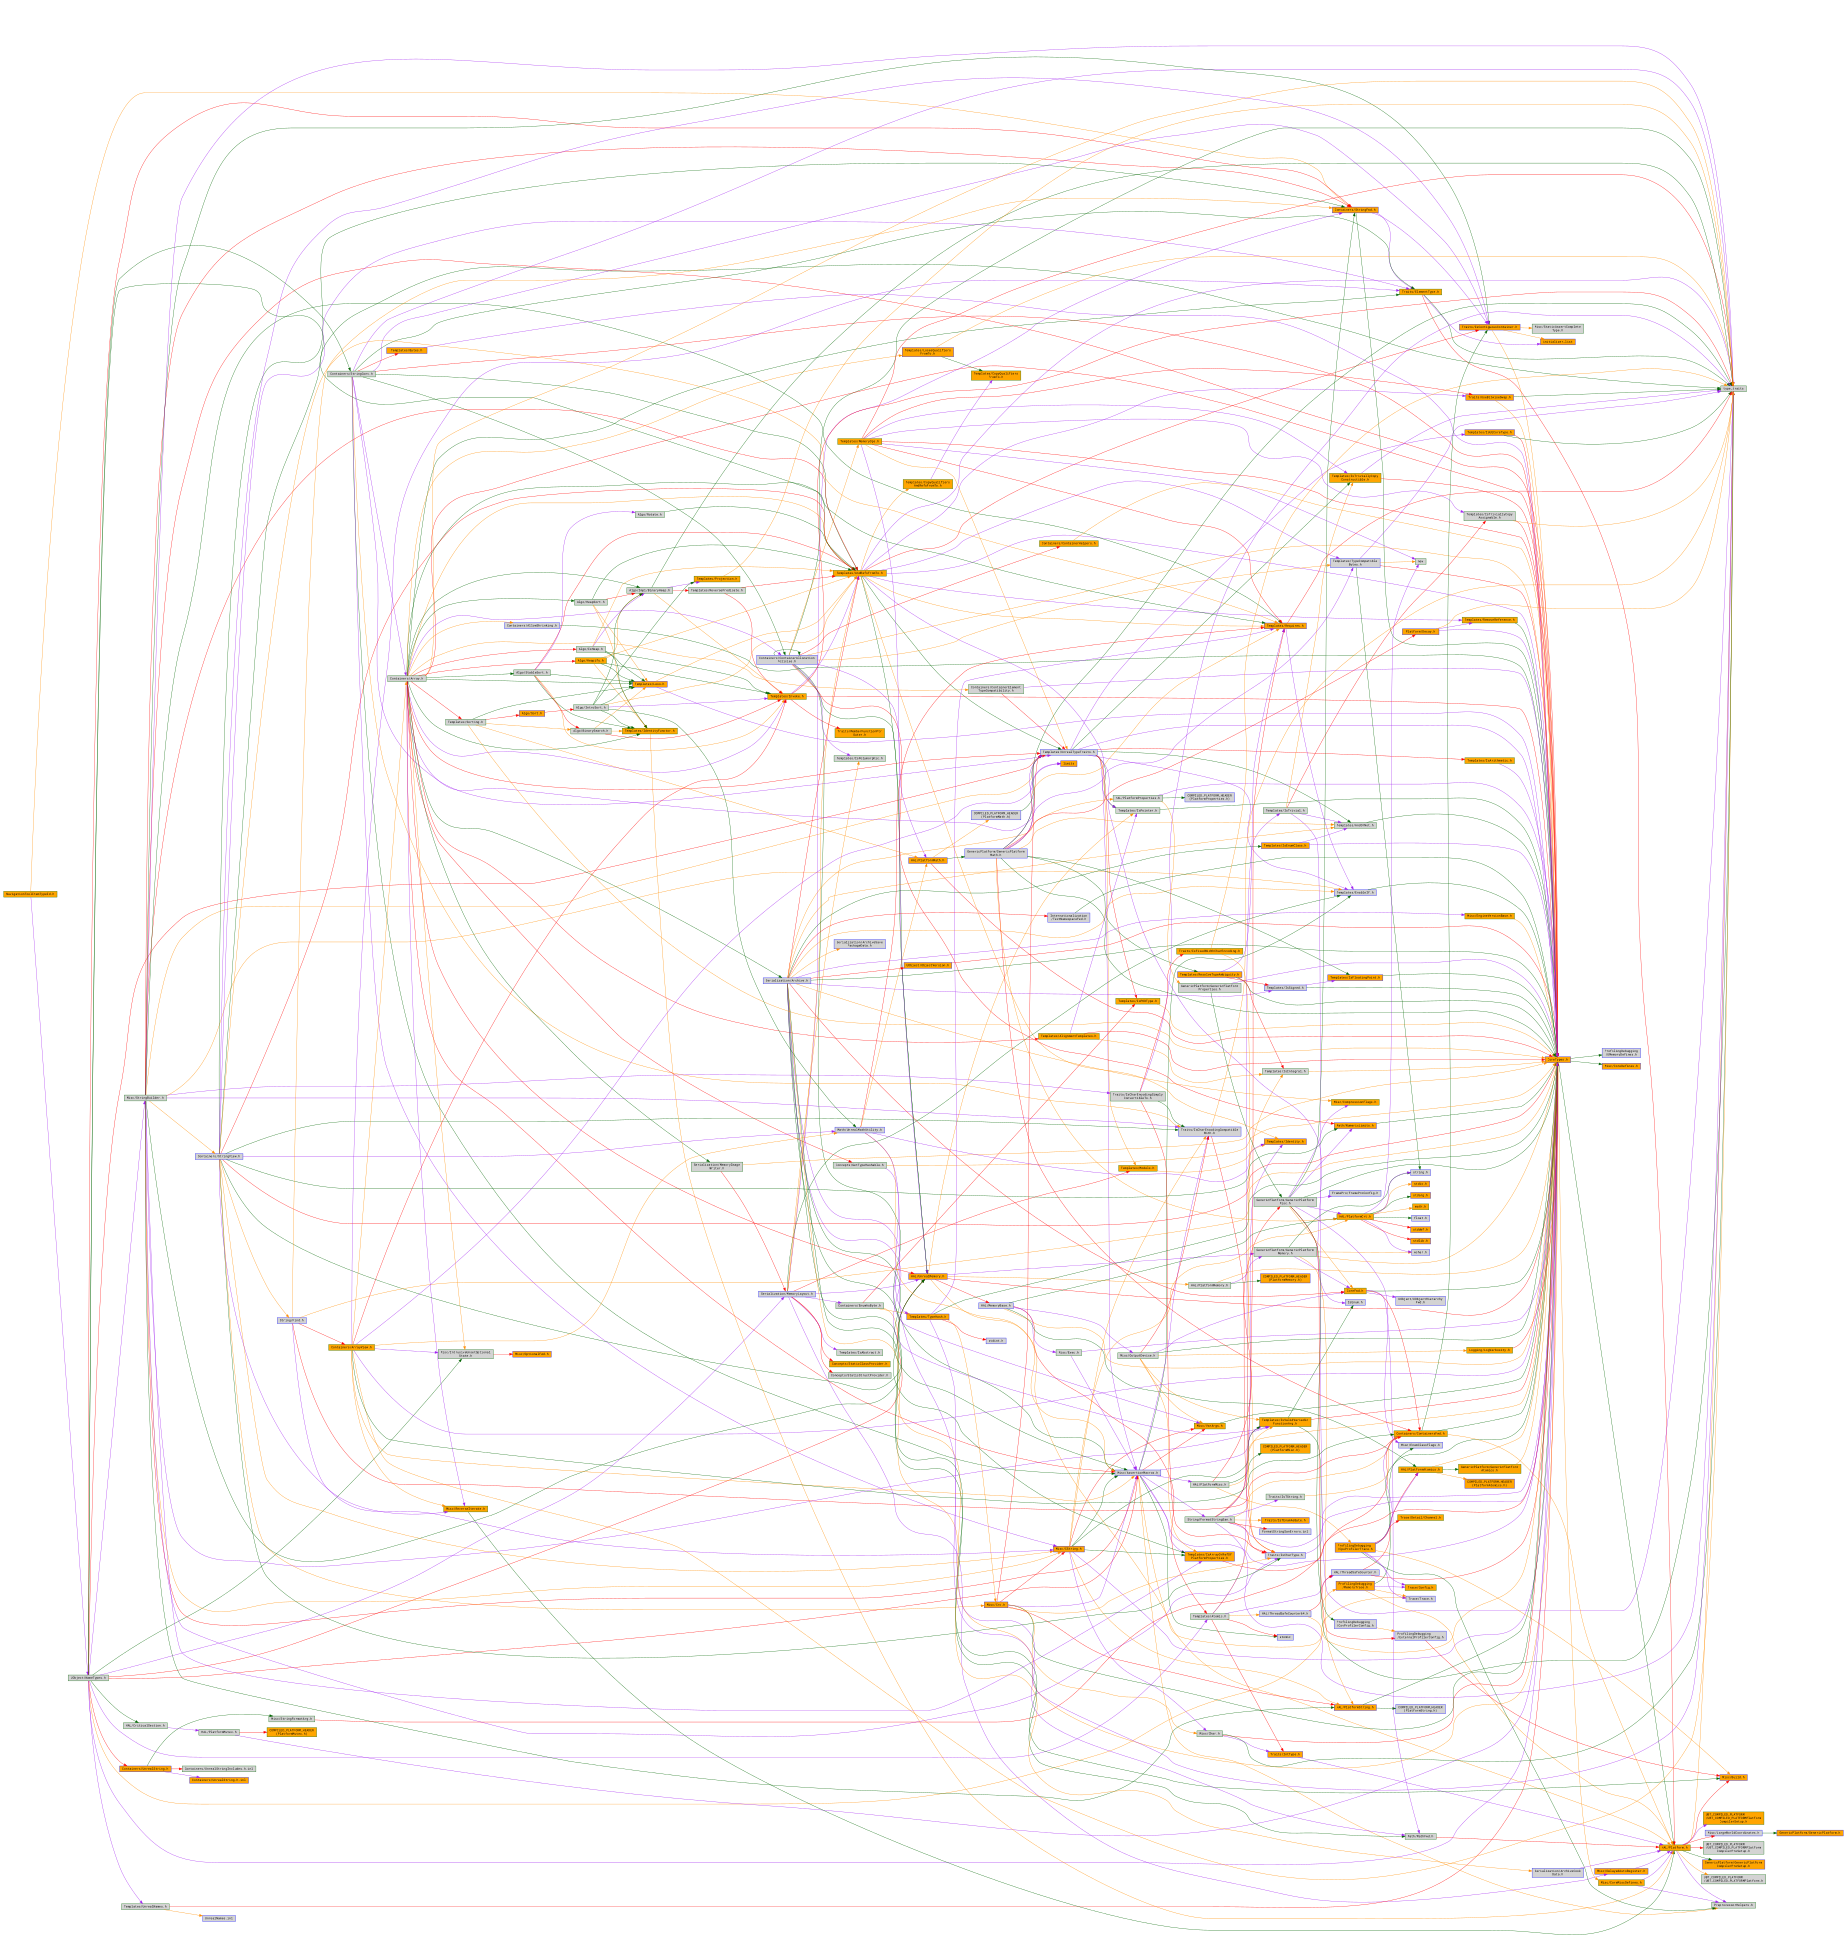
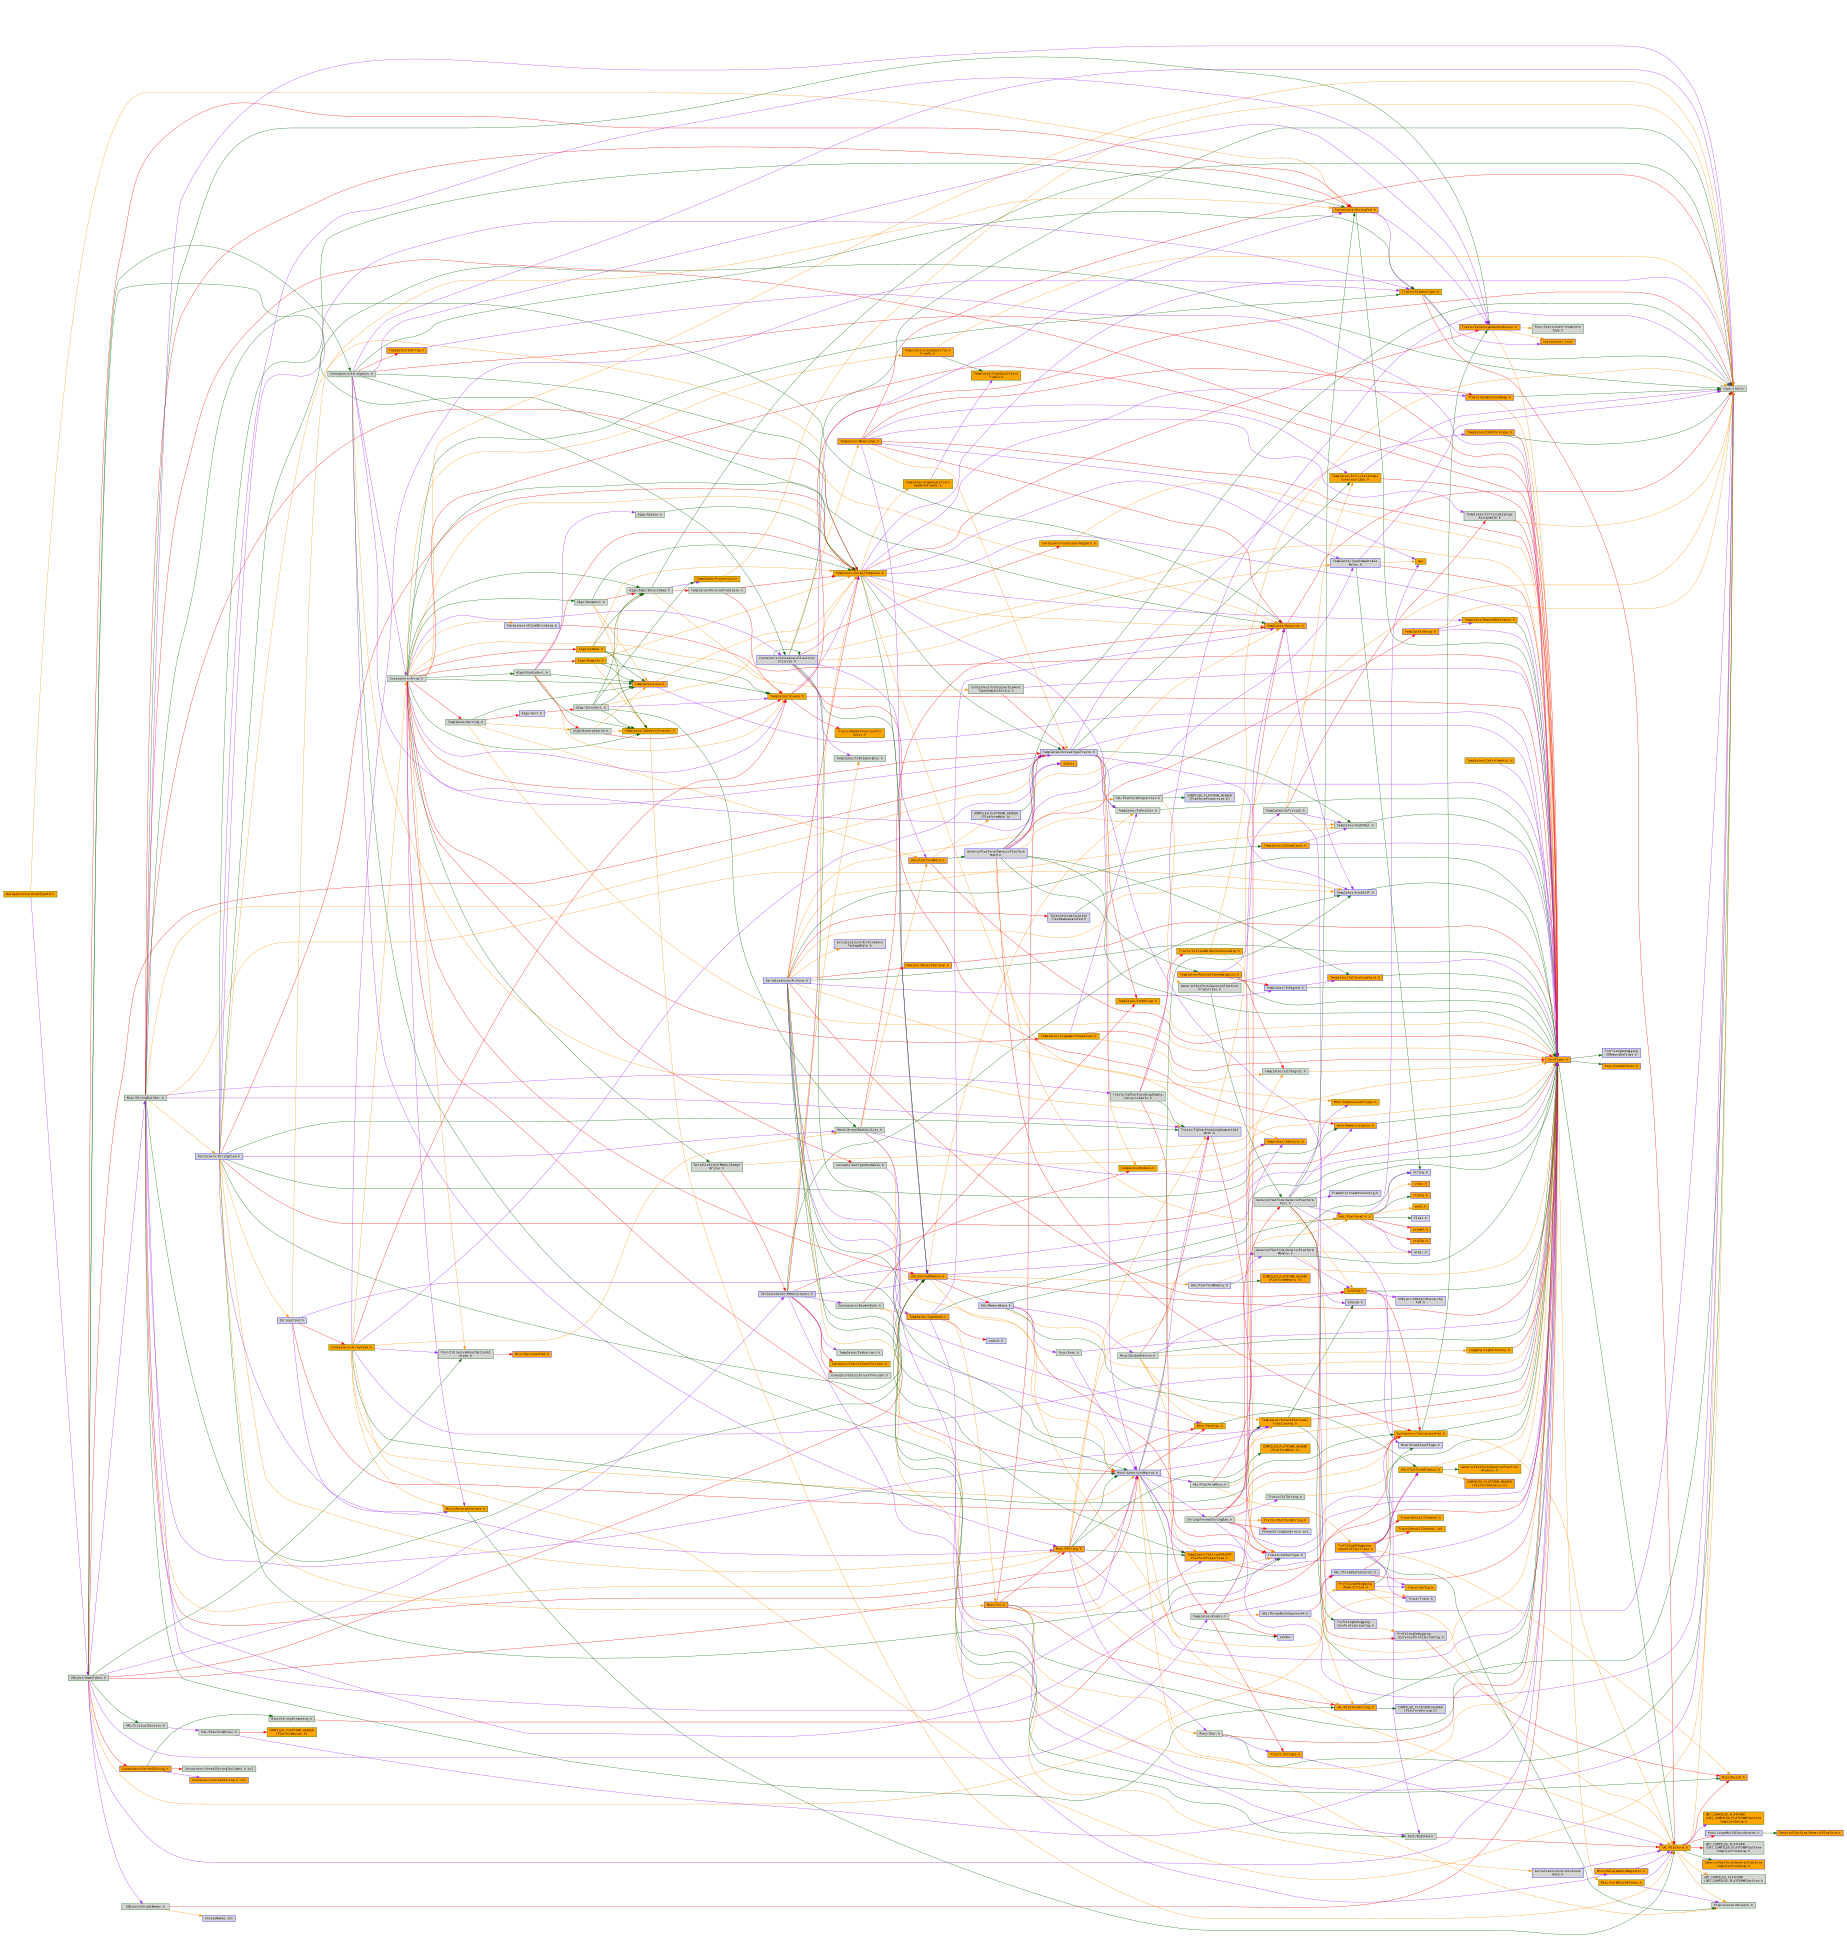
(407, 351) -> (407, 351)
(860, 442) -> (860, 442)
(1421, 561) -> (1421, 561)
(860, 573) -> (860, 573)
(614, 618) -> (614, 618)
(1421, 632) -> (1421, 632)
(591, 649) -> (591, 649)
(1232, 656) -> (1232, 656)
(532, 713) -> (532, 713)
(1280, 752) -> none
(549, 855) -> none
(1490, 916) -> none
(860, 1130) -> (860, 1130)
(1486, 1229) -> (1486, 1229)
(964, 1261) -> (964, 1261)
(1210, 1285) -> (1210, 1285)
(1285, 1520) -> (1285, 1520)
none -> (1421, 1529)
(1695, 1880) -> (1695, 1880)
(145, 1907) -> (145, 1907)
